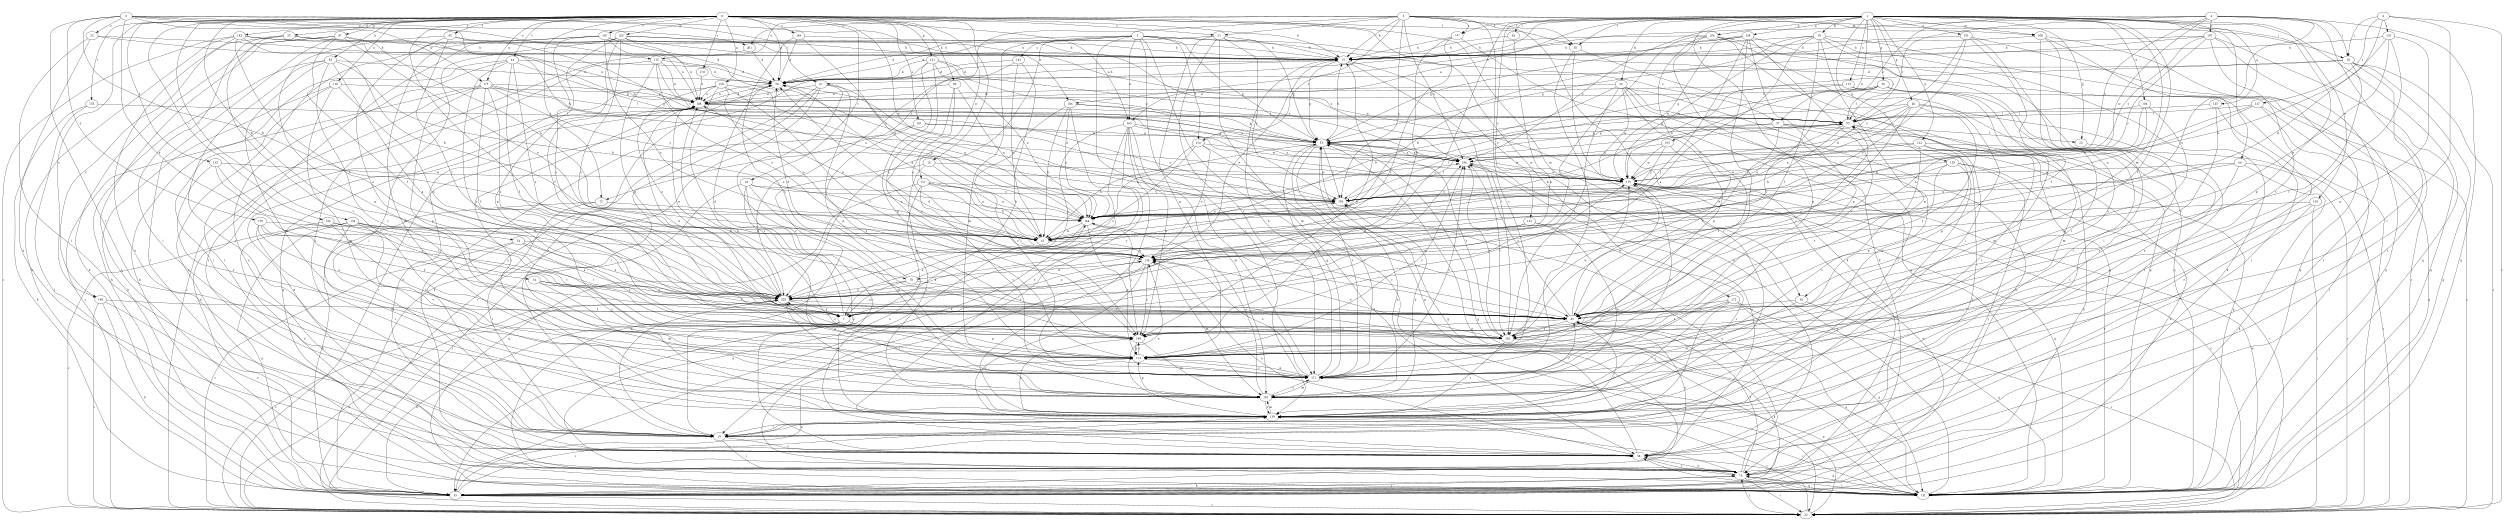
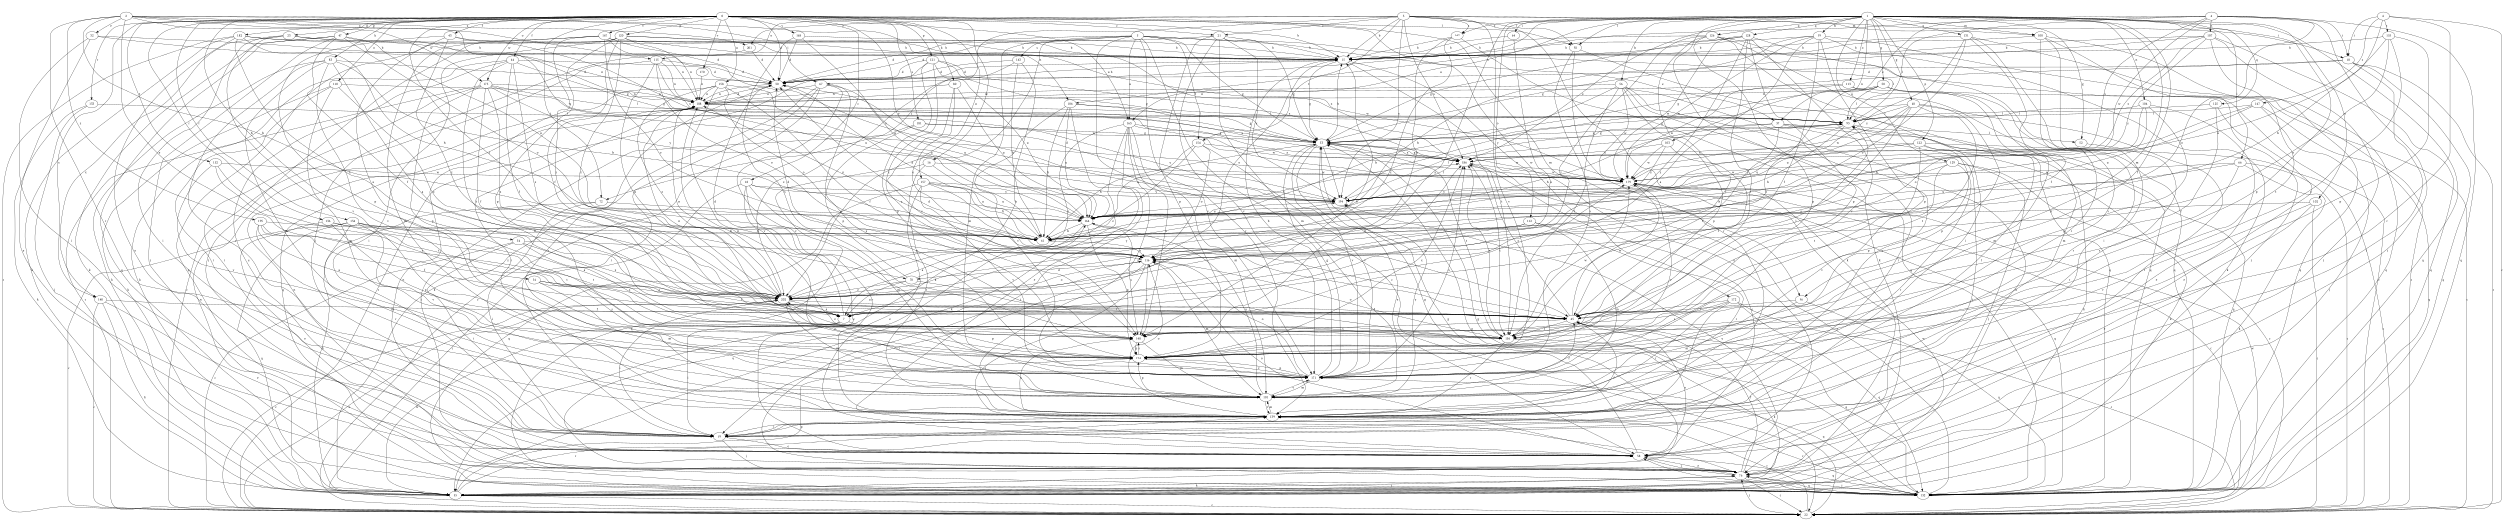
(2140, 252) -> (2040, 335)
(2039, 254) -> none
